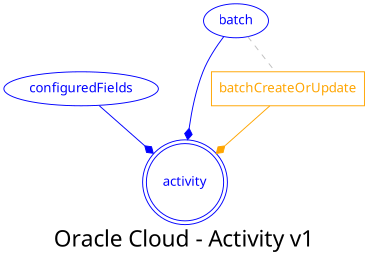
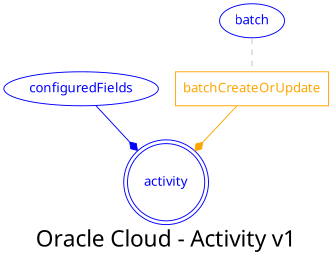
(200, 80) -> none
